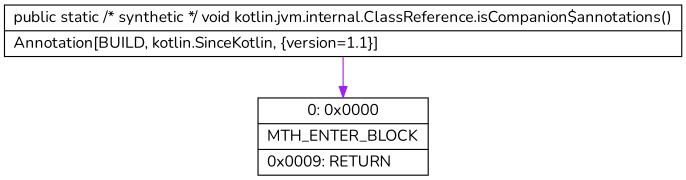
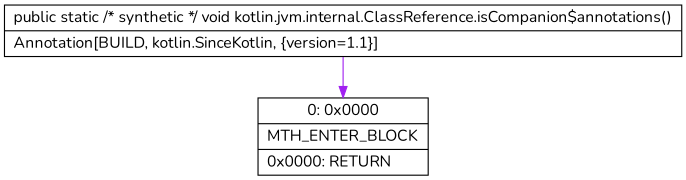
(336, 162) -> (336, 162)
